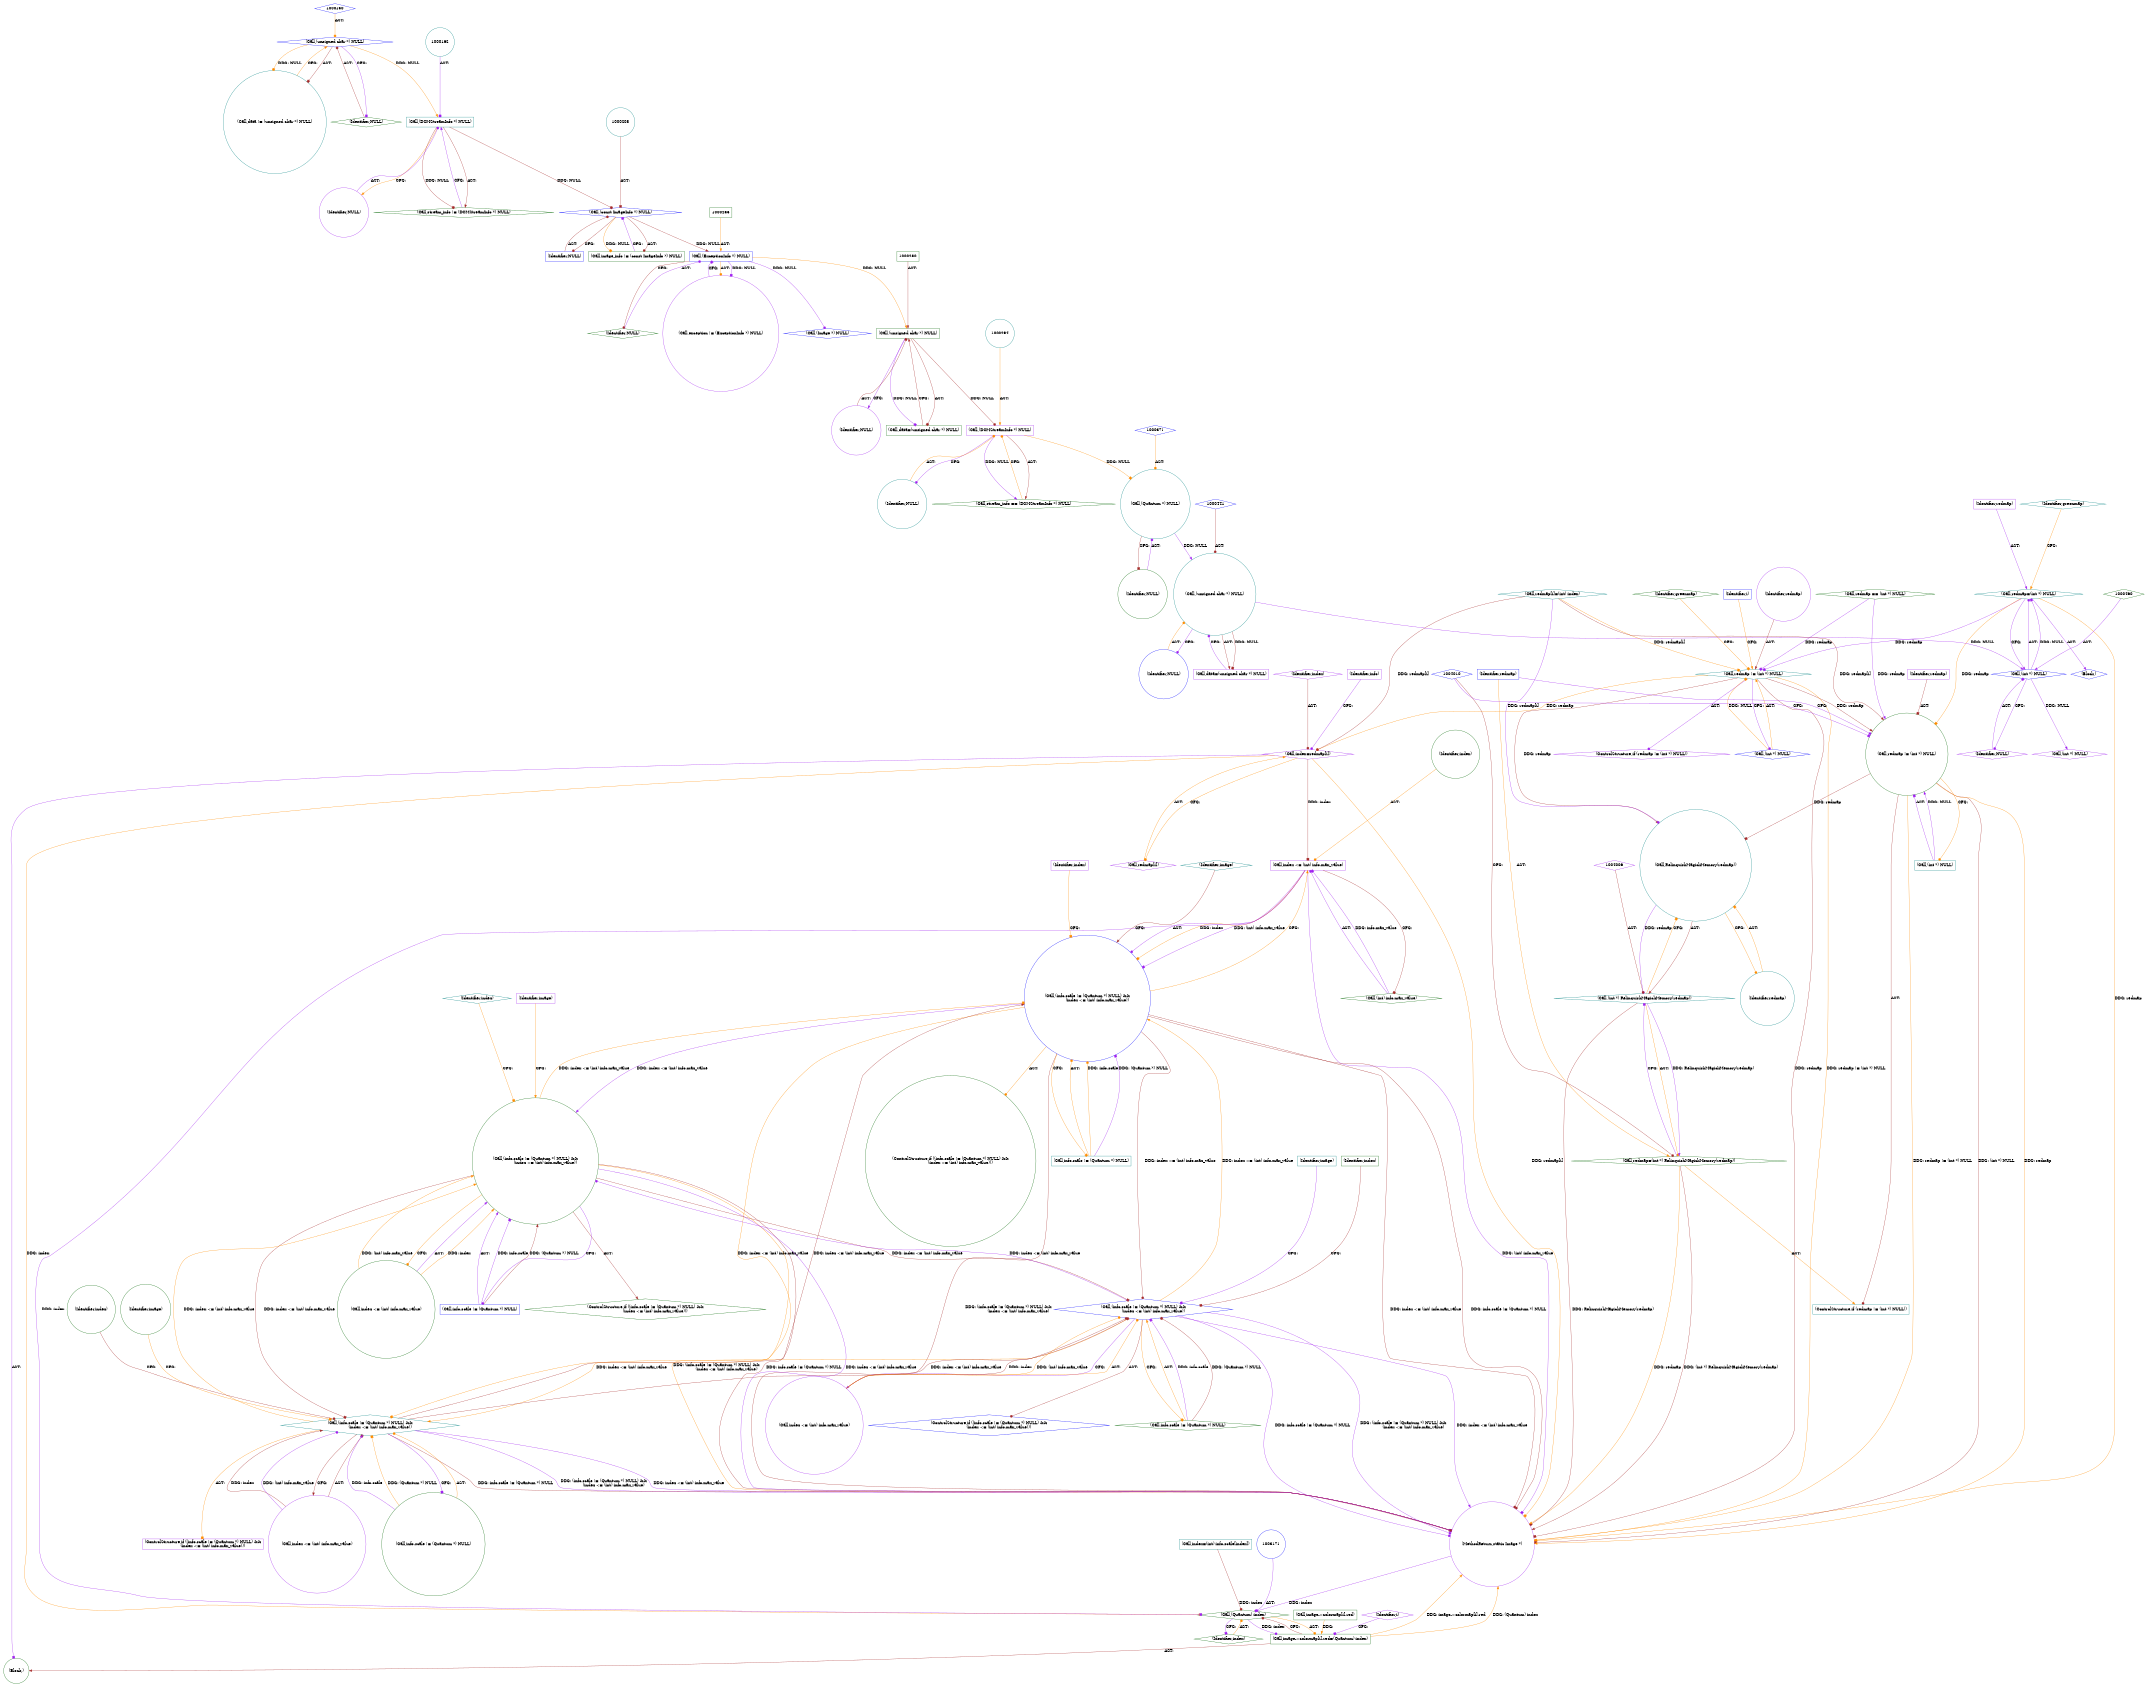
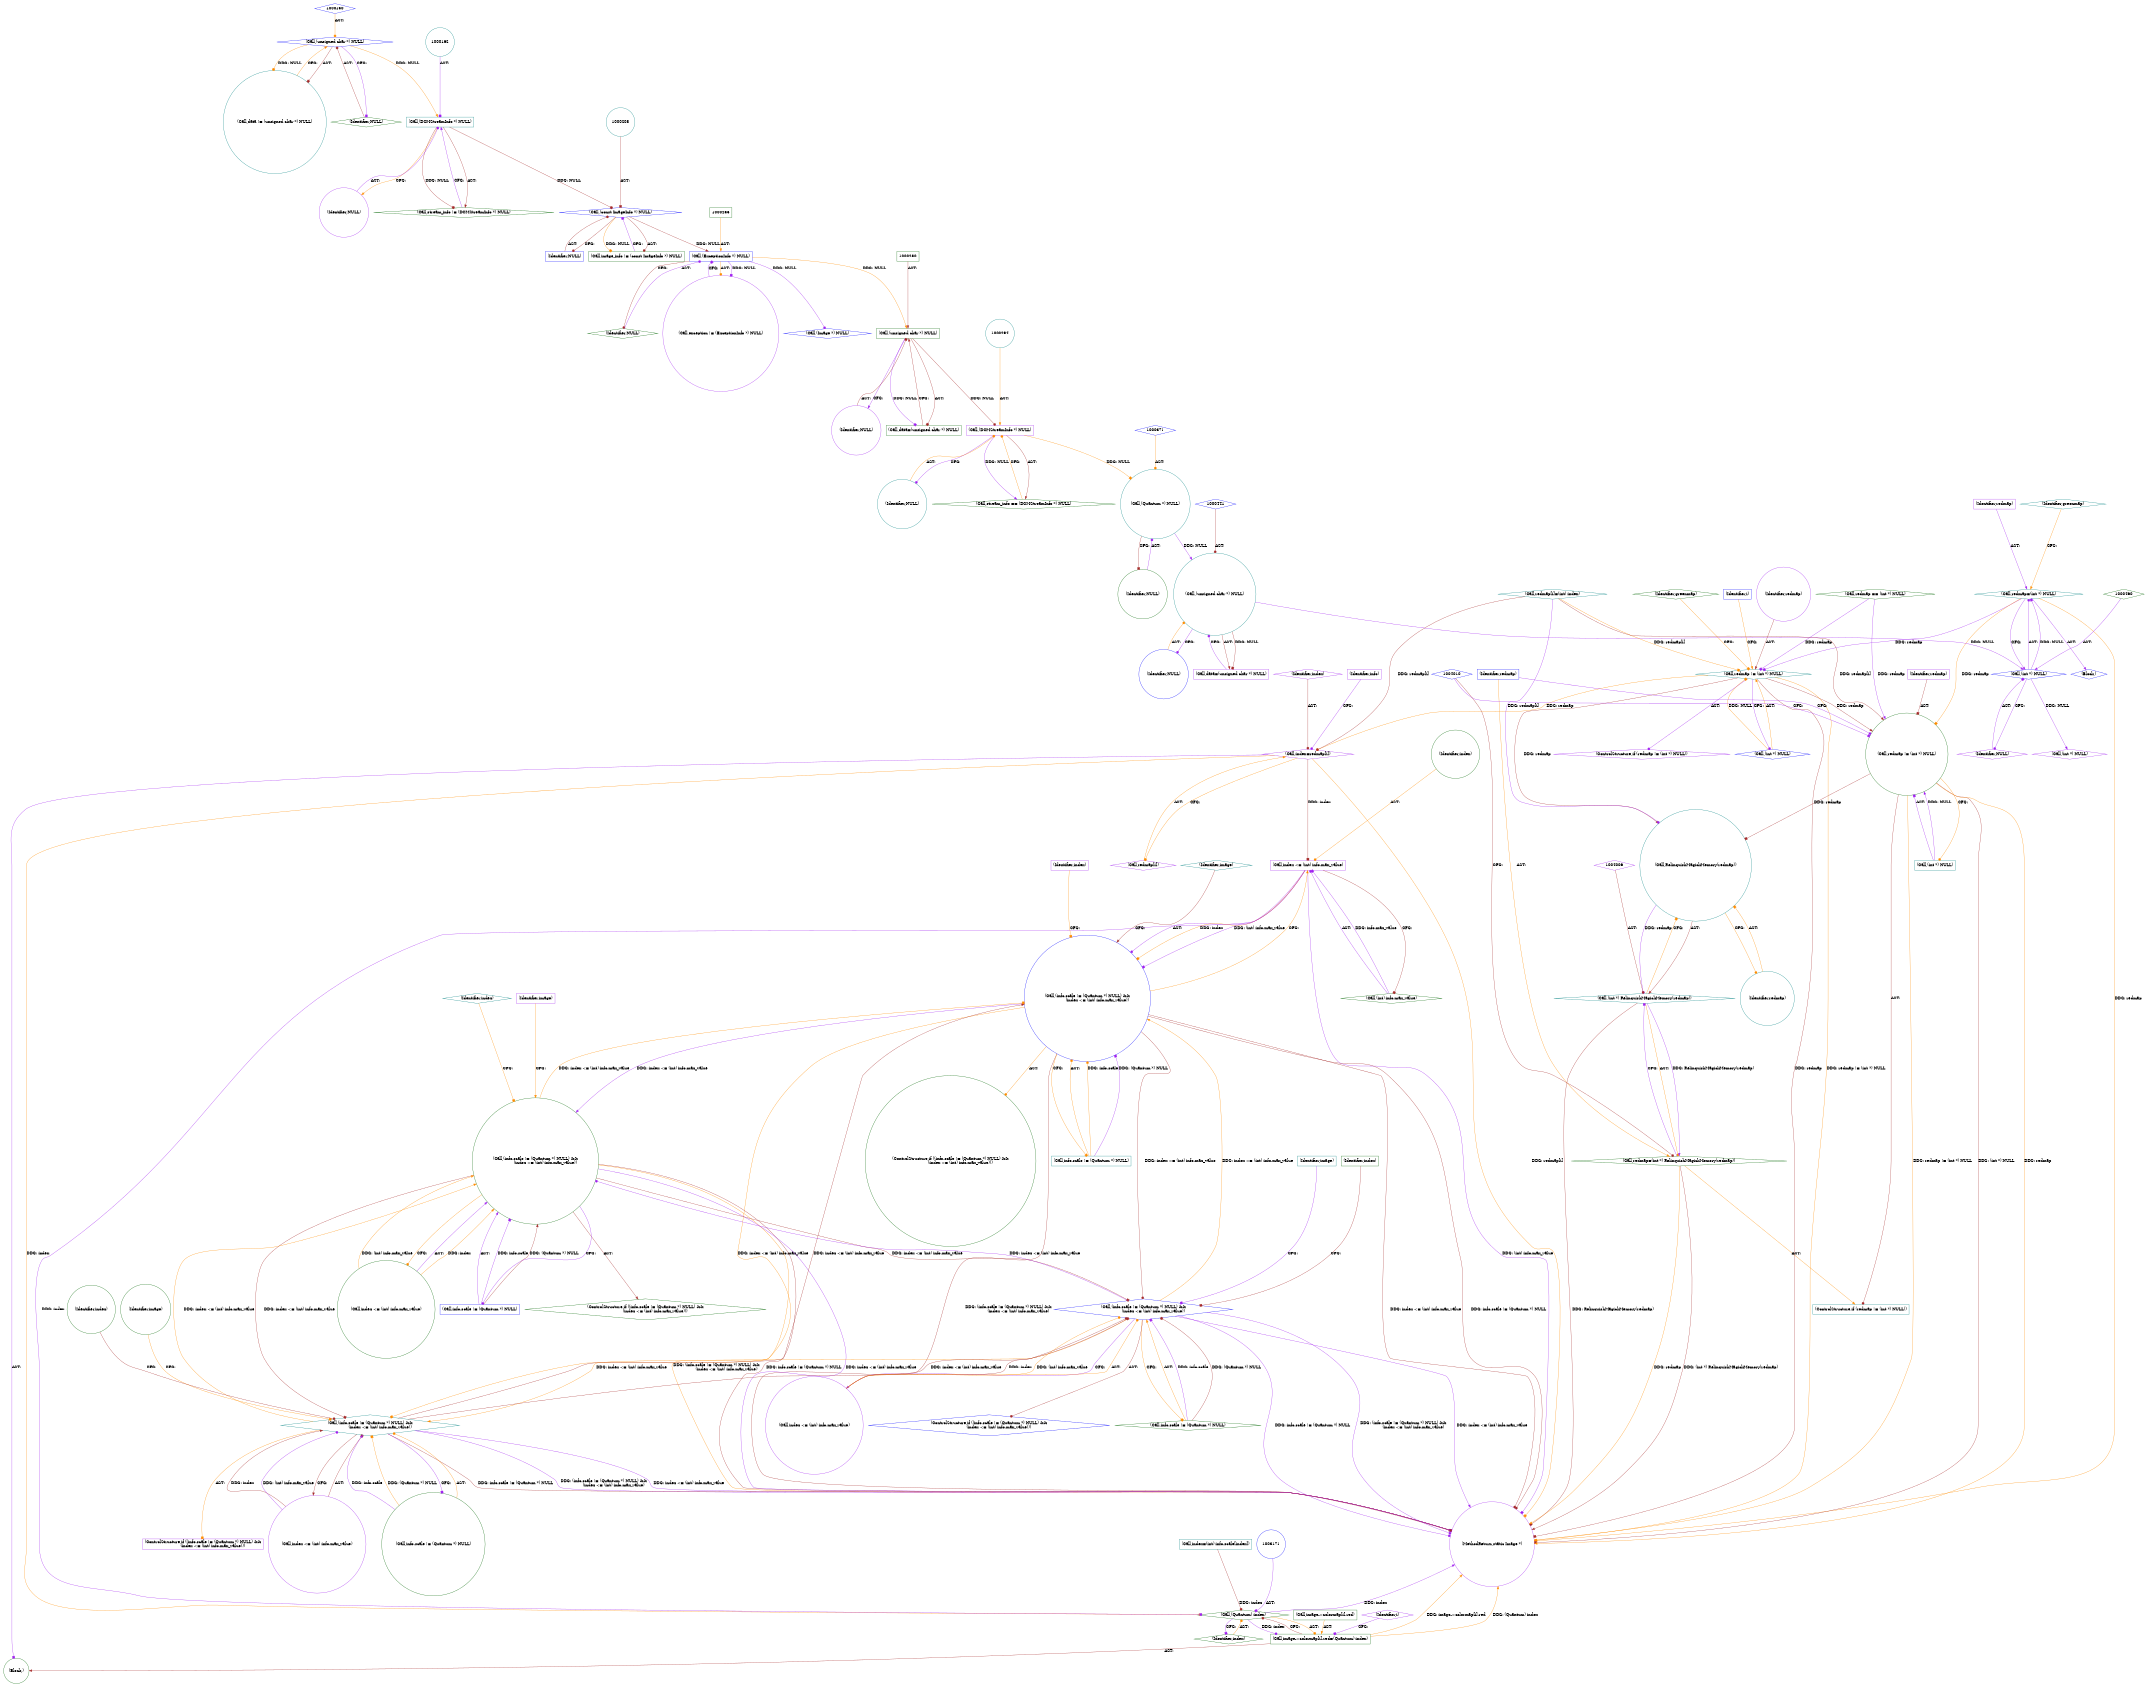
(1355, 1583) -> (1362, 1602)
(1329, 1627) -> (1329, 1627)
